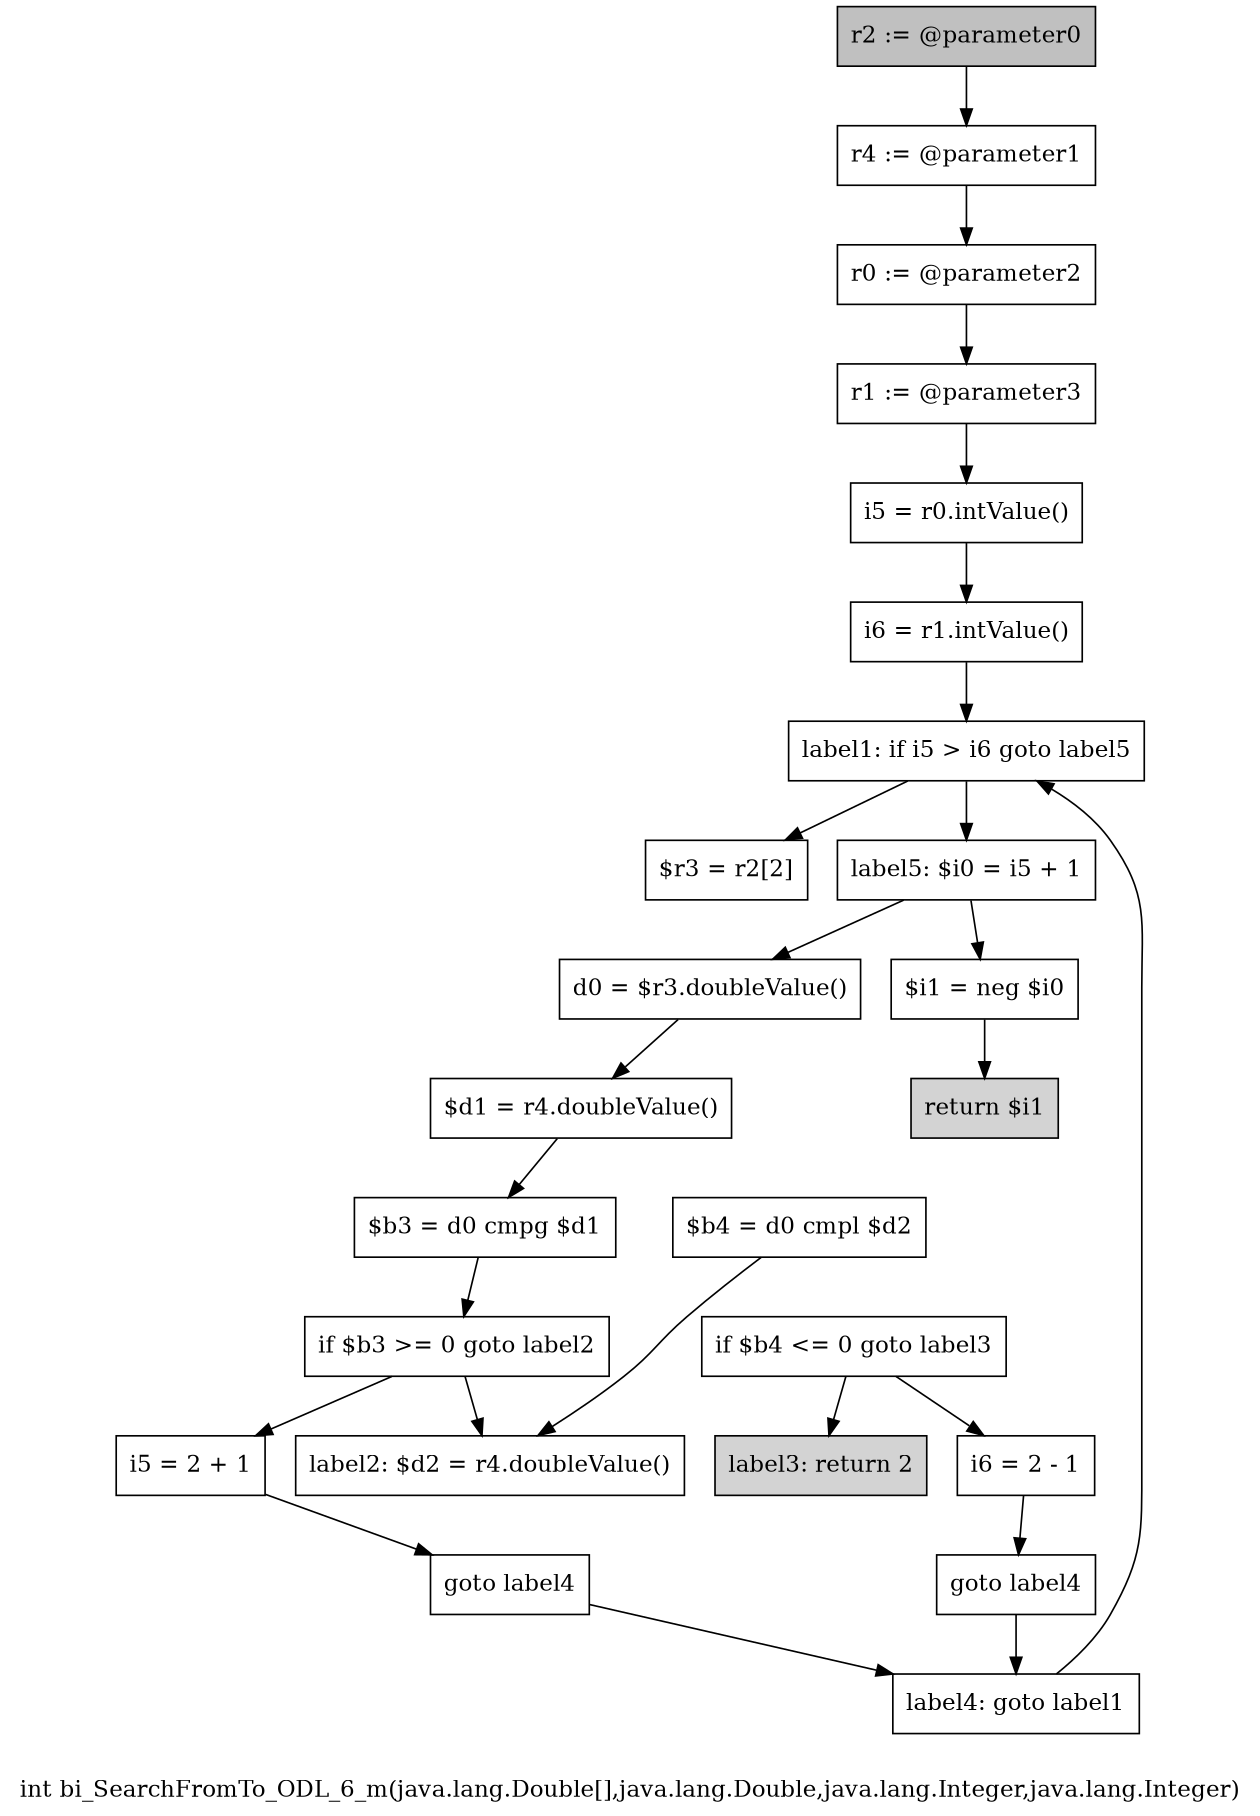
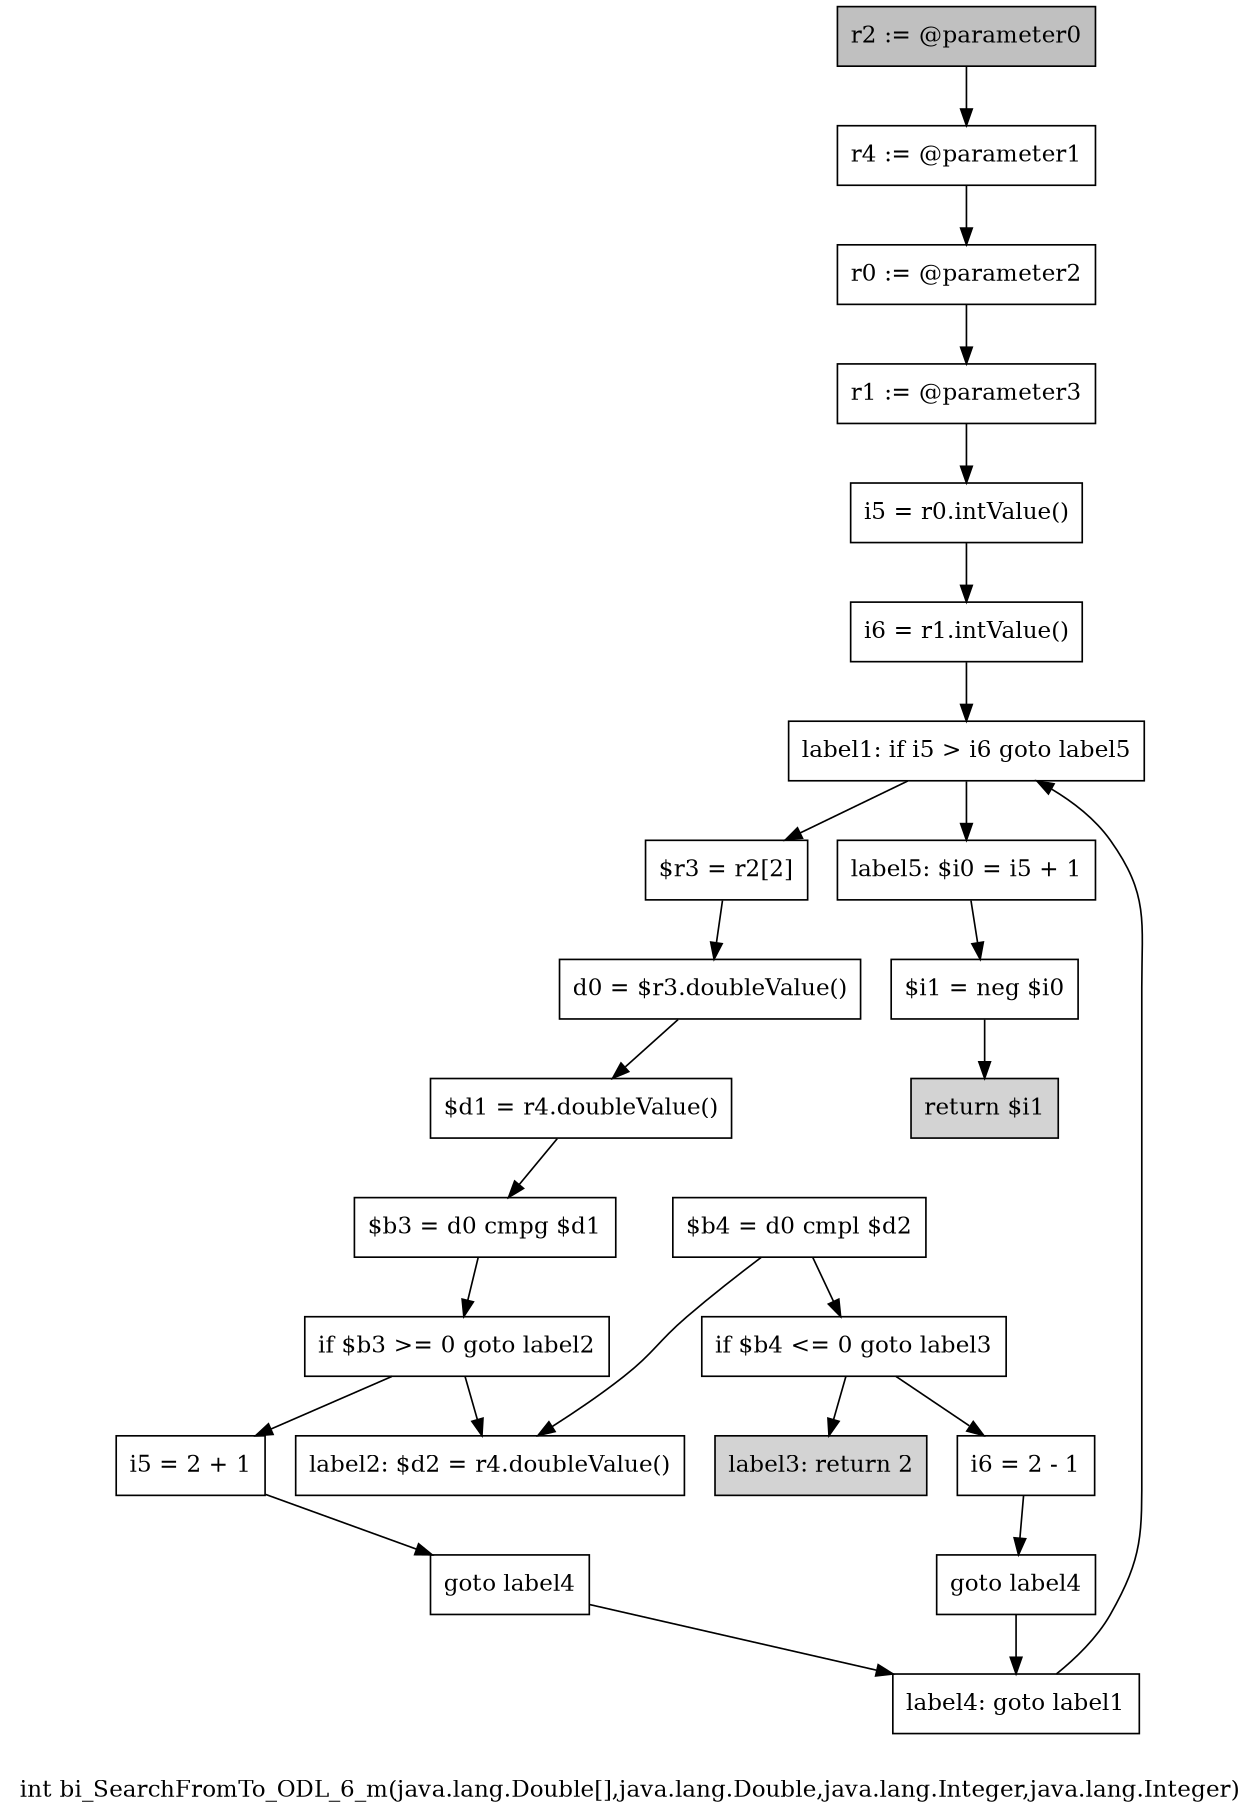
(846, 926) -> (719, 922)
none -> (823, 1280)
